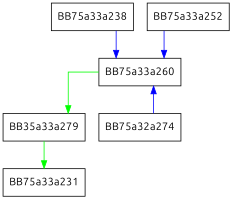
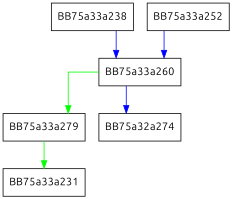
(154, 104) -> (126, 96)
(44, 127) -> (44, 127)
